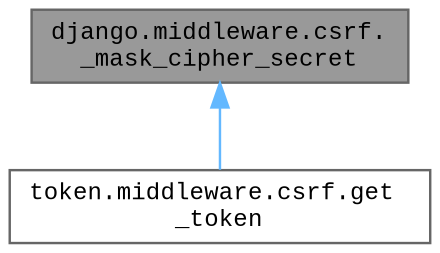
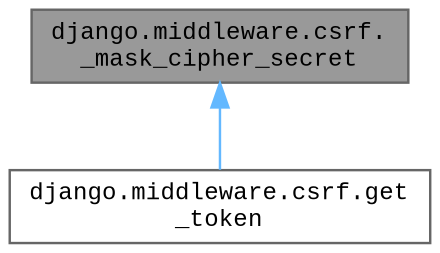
(220, 207) -> (220, 207)
